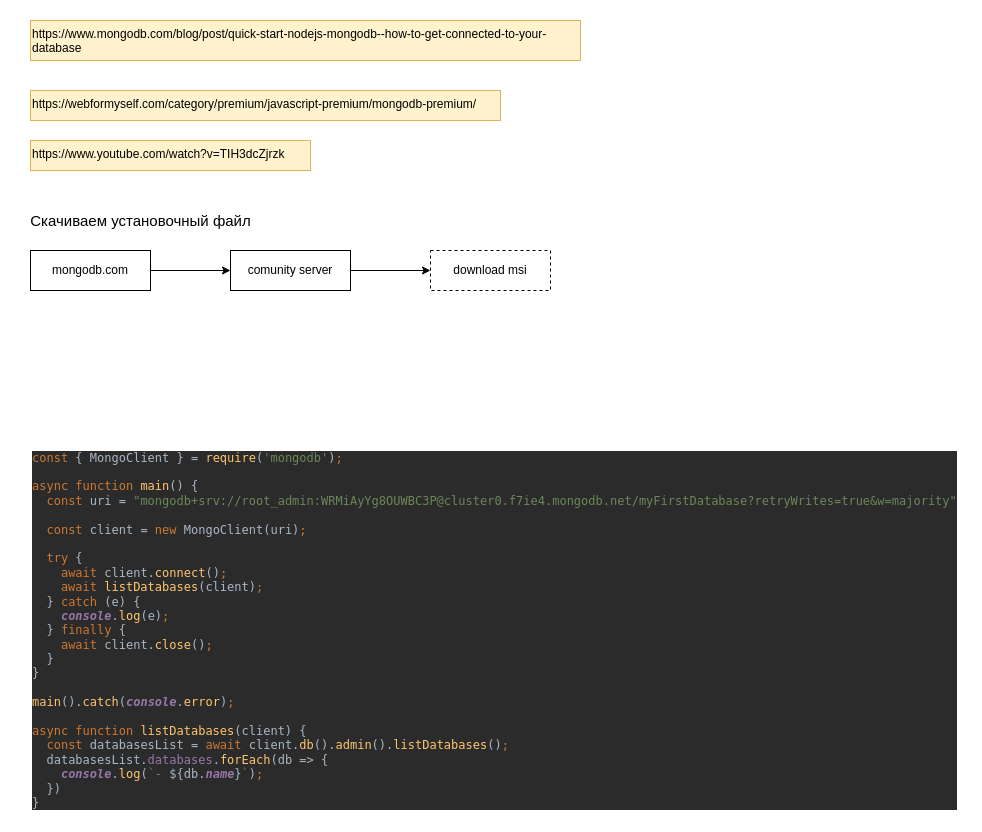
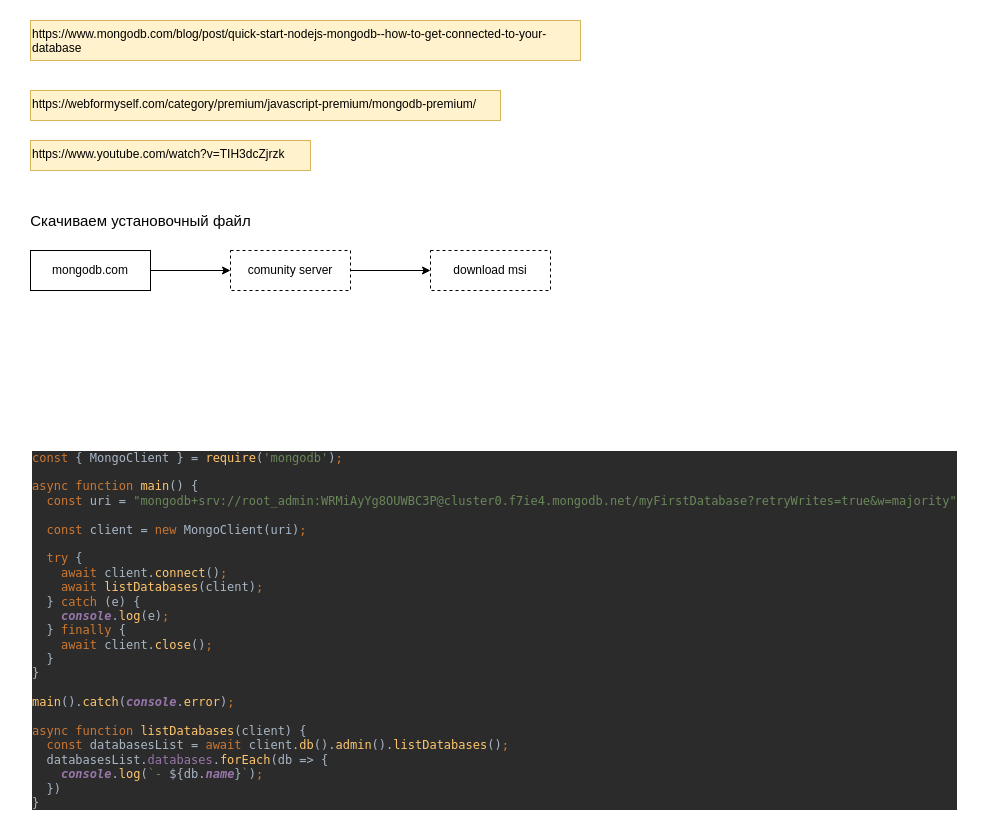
(291, 271) -> (291, 271)
